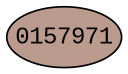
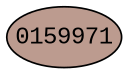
(64, 37) -> (64, 37)
